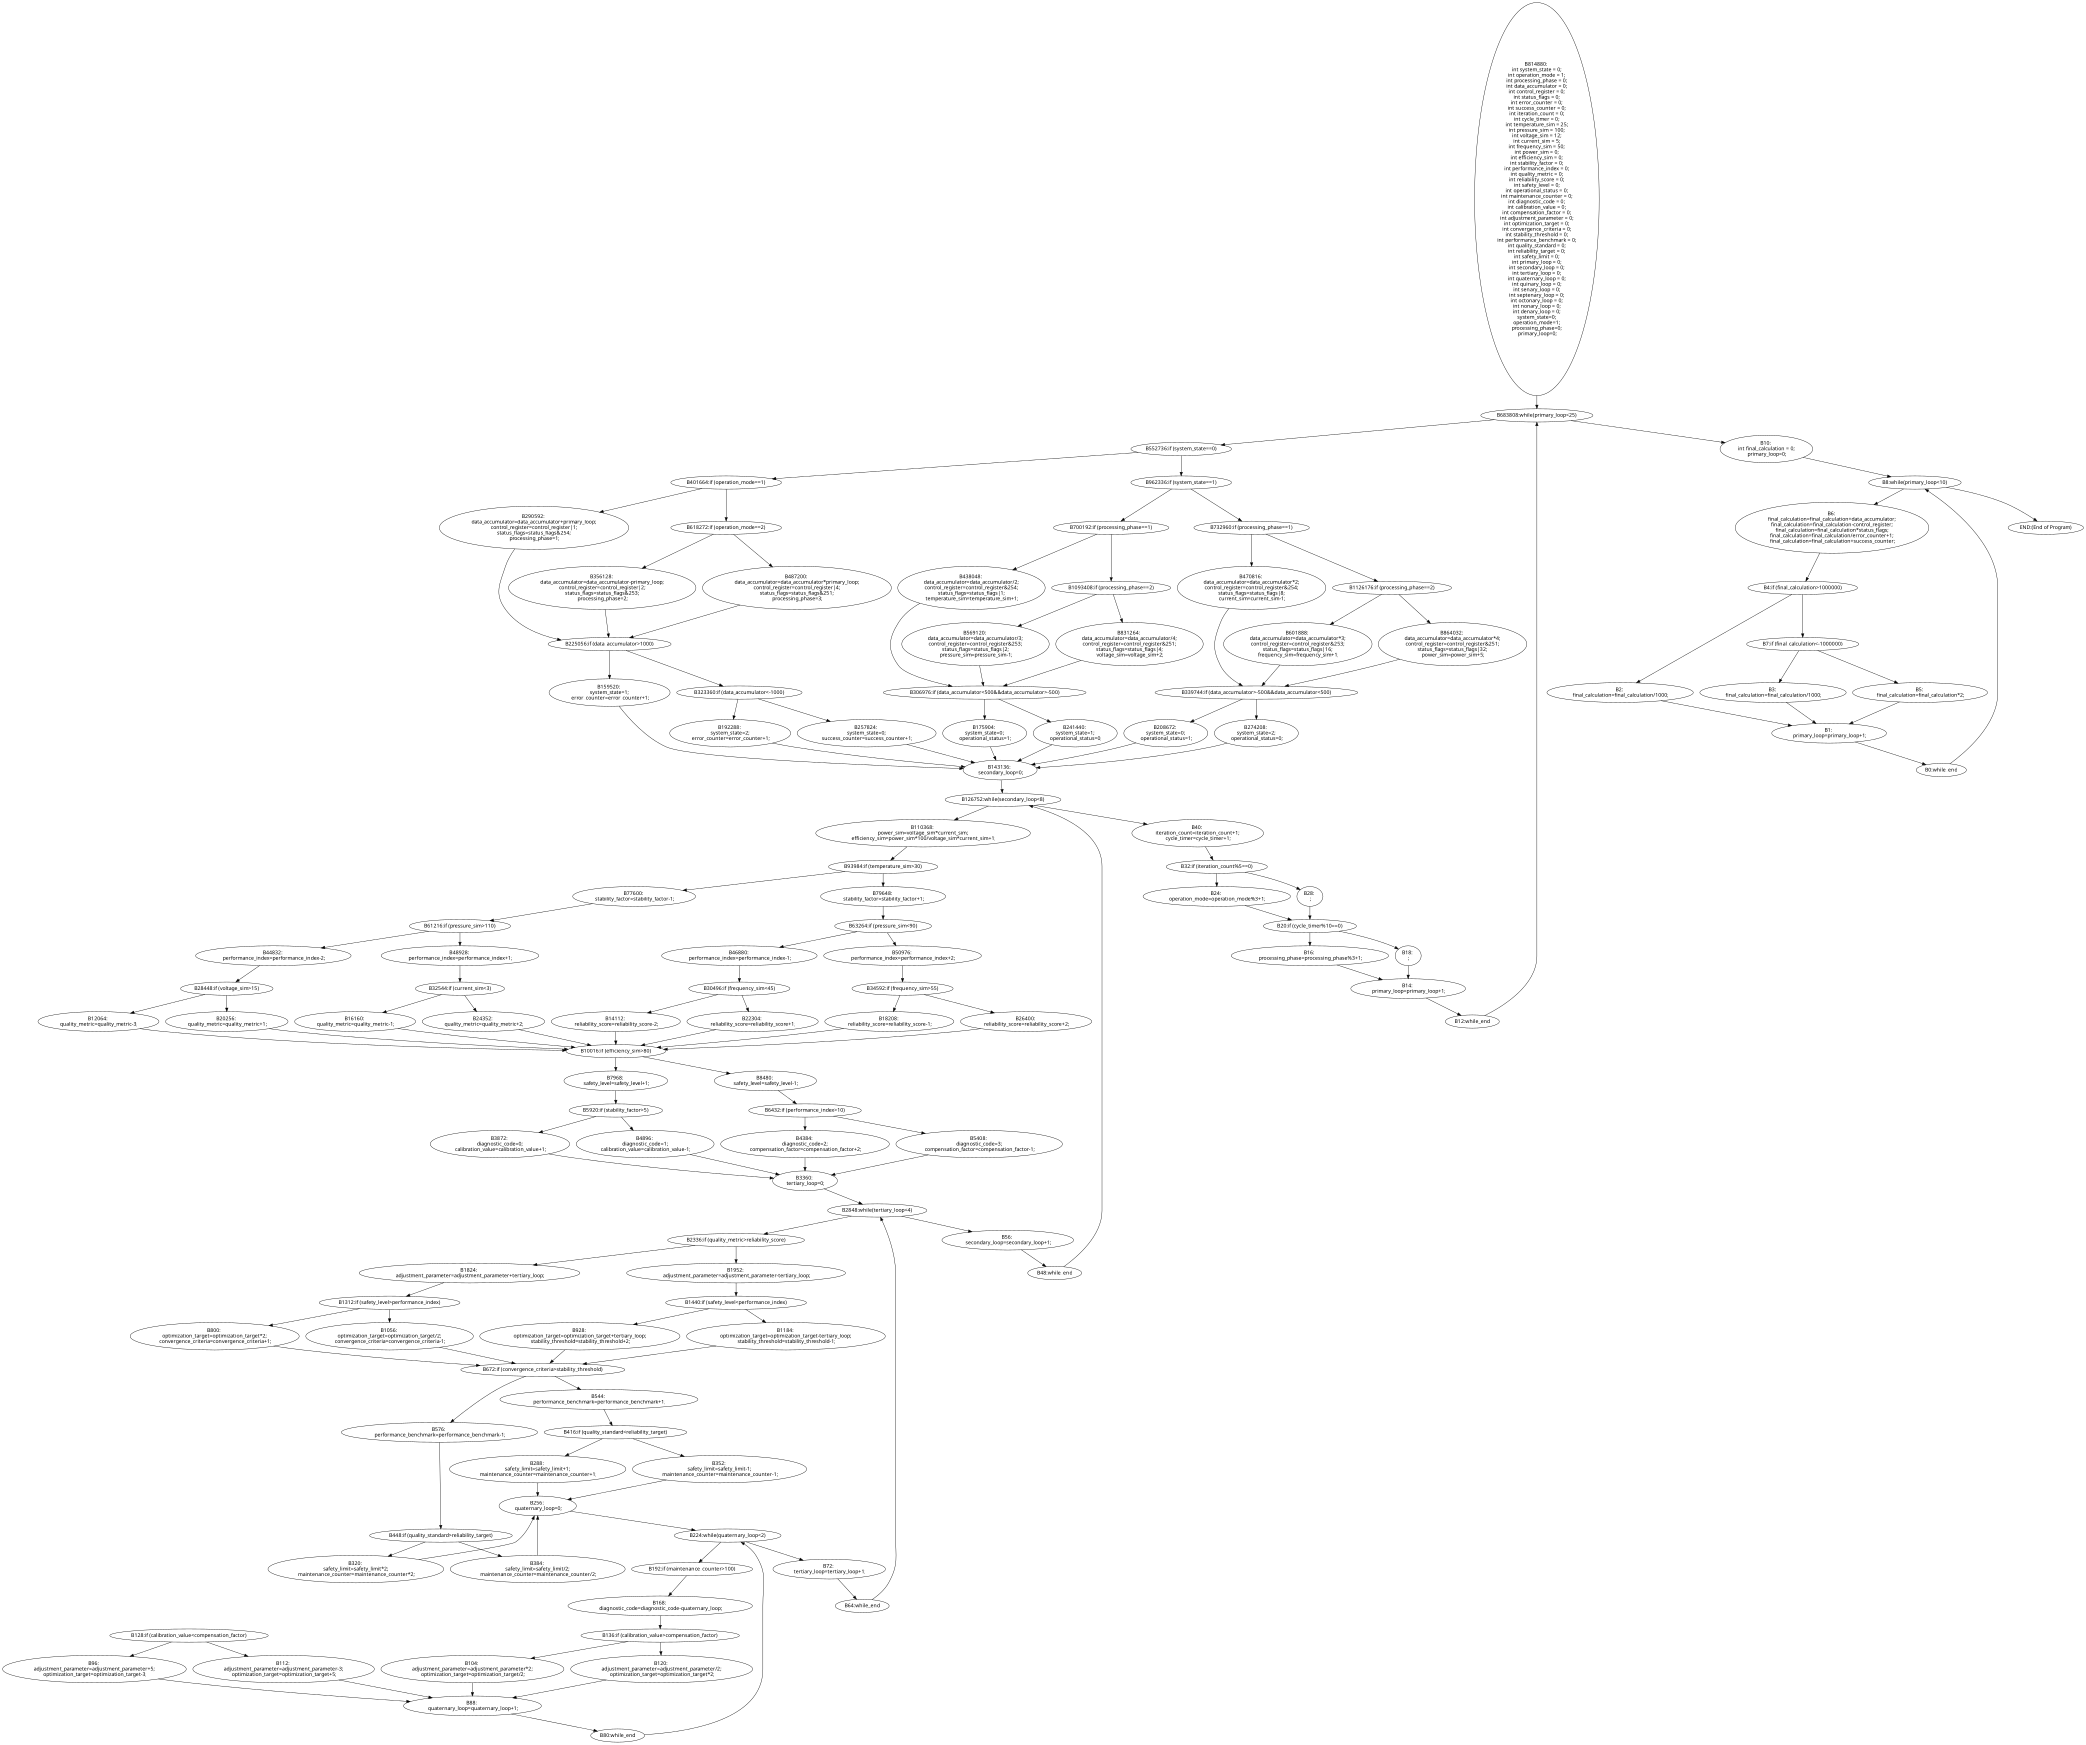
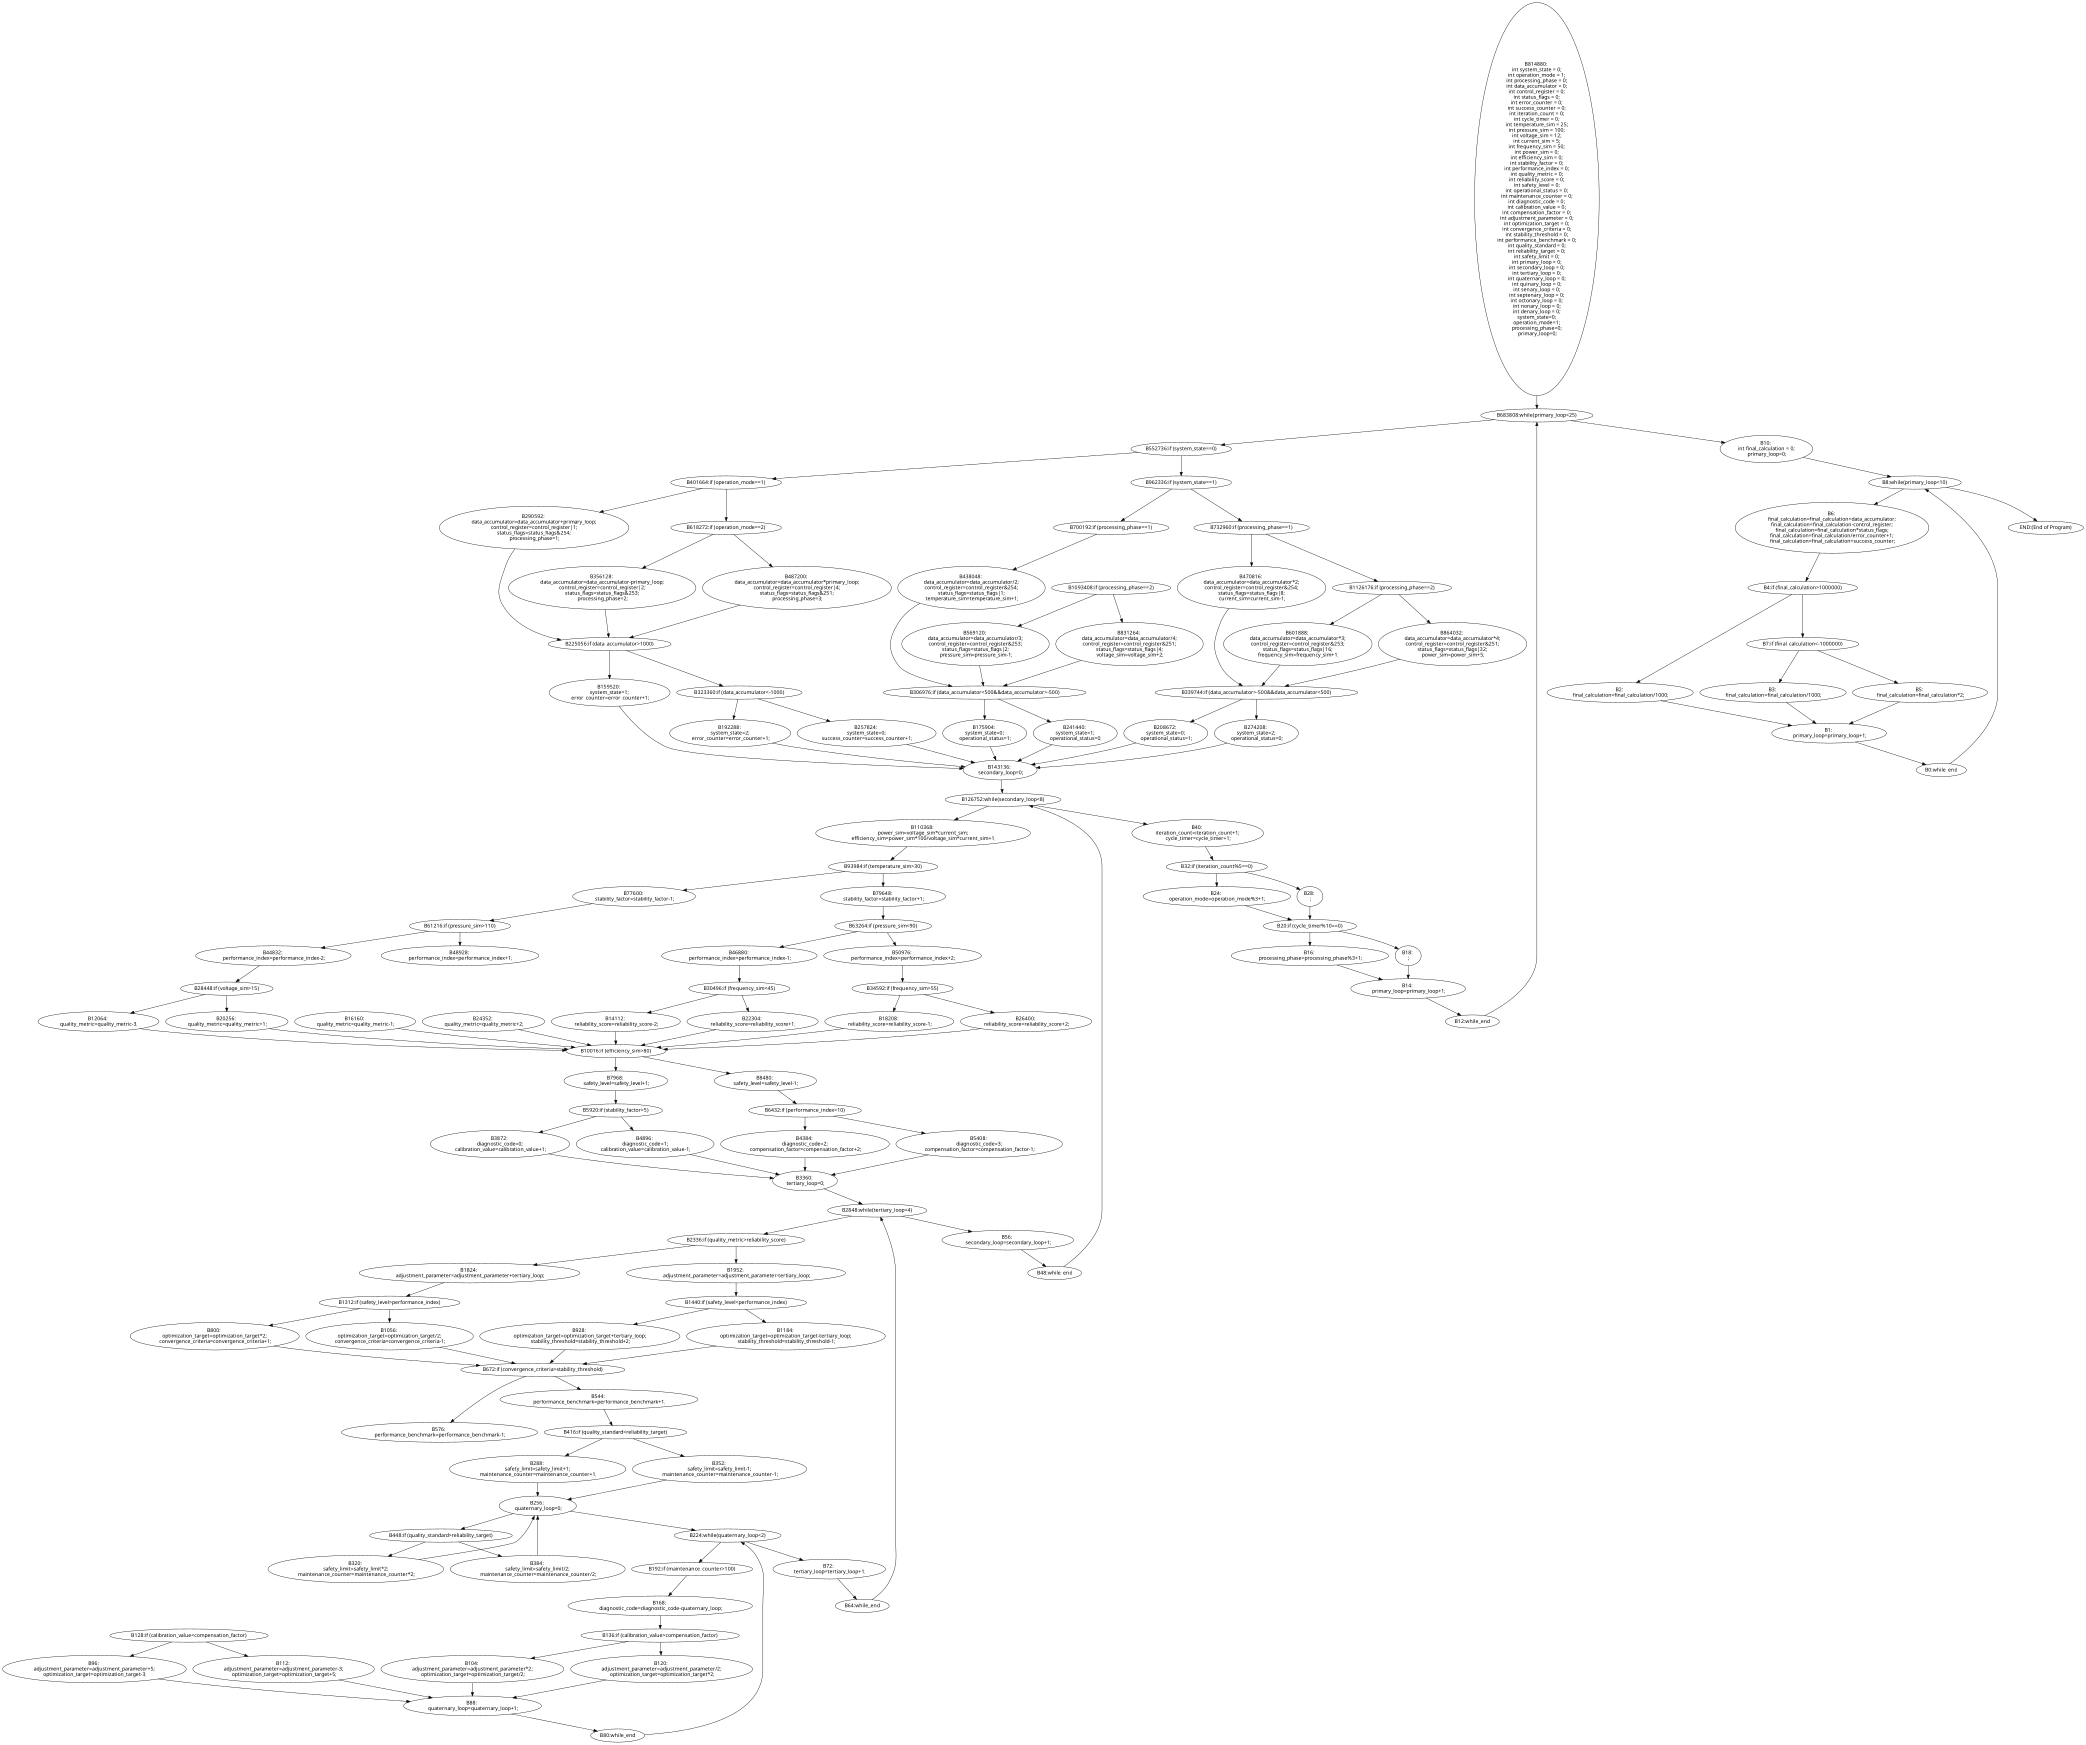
(1111, 556) -> none
(460, 989) -> none
(440, 1484) -> (489, 1521)
